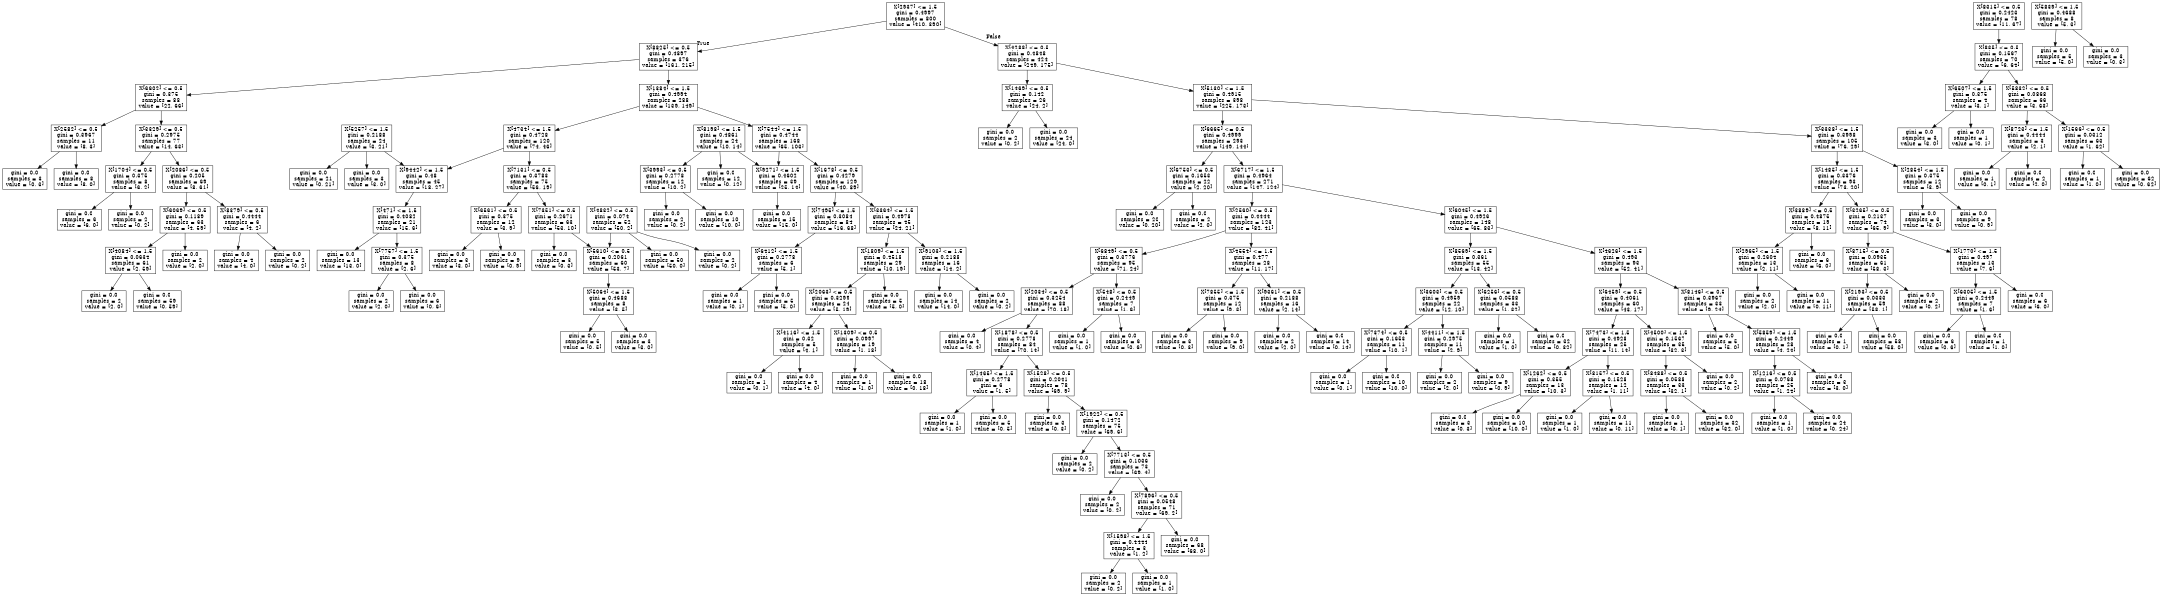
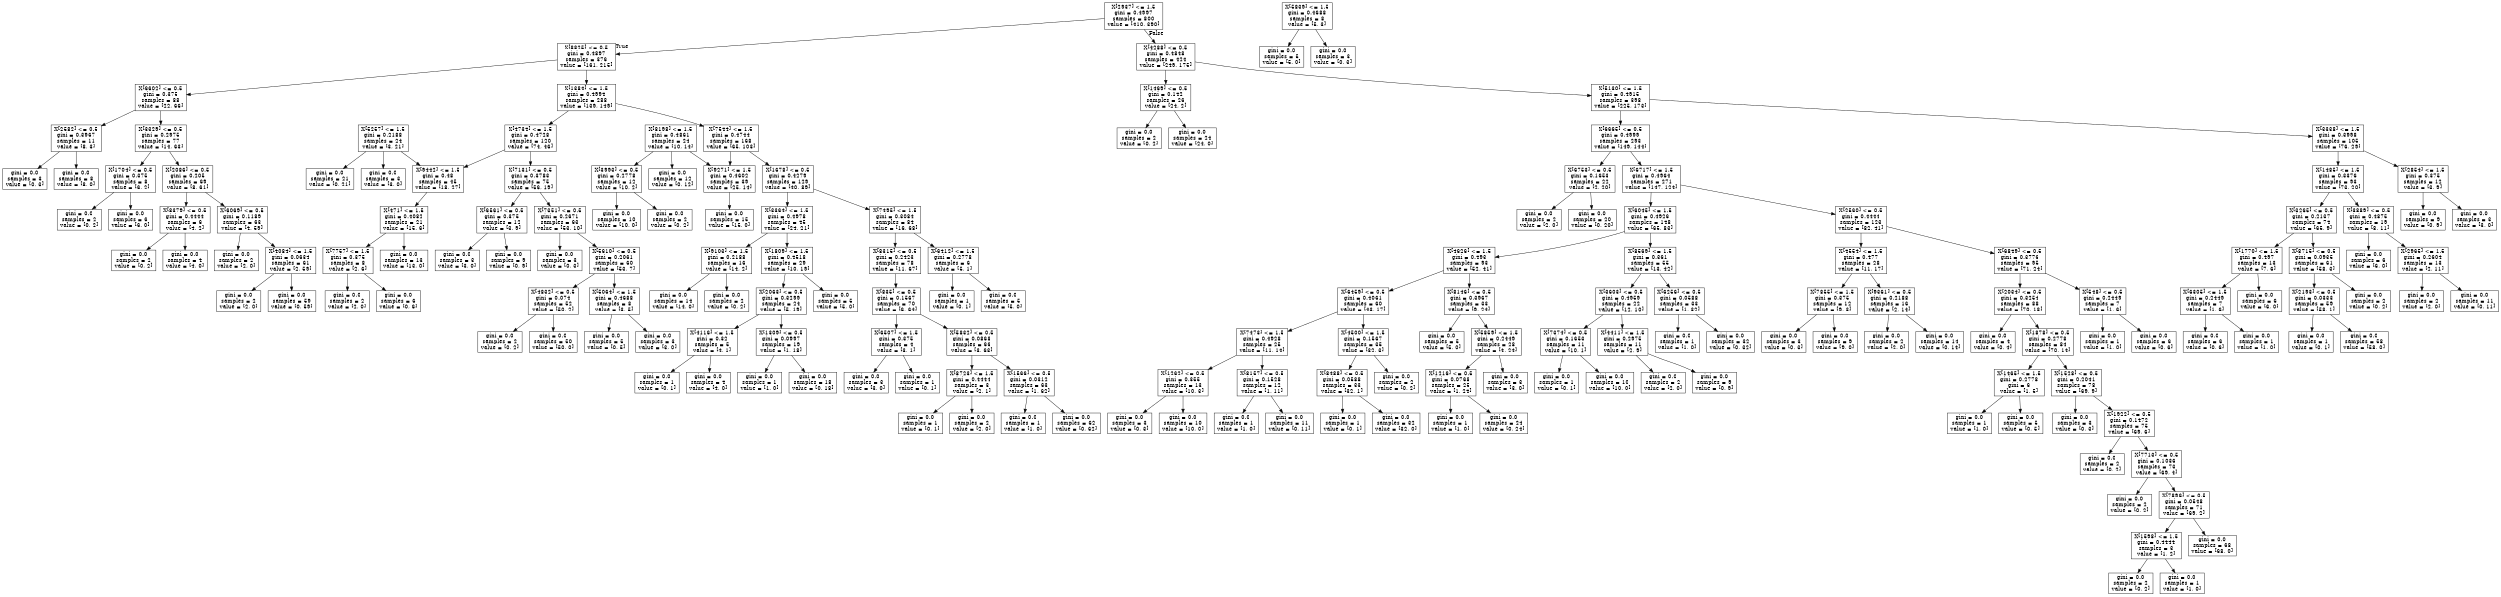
(610, 238) -> (586, 280)
none -> (895, 238)
